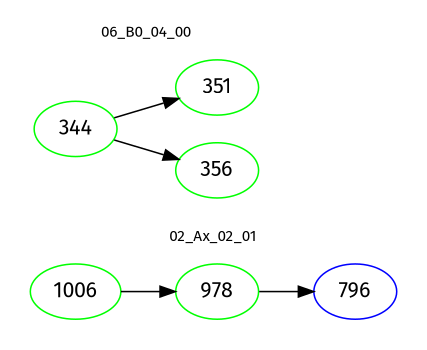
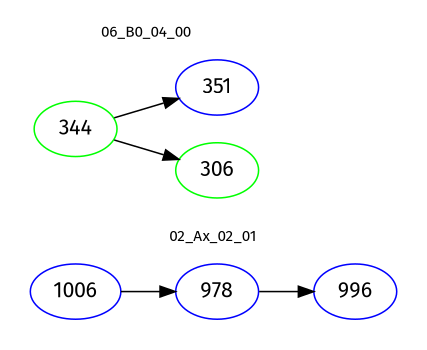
(217, 87) -> (217, 87)
(217, 170) -> (217, 170)
(76, 292) -> (76, 292)
(217, 292) -> (217, 292)
(355, 292) -> (355, 292)
